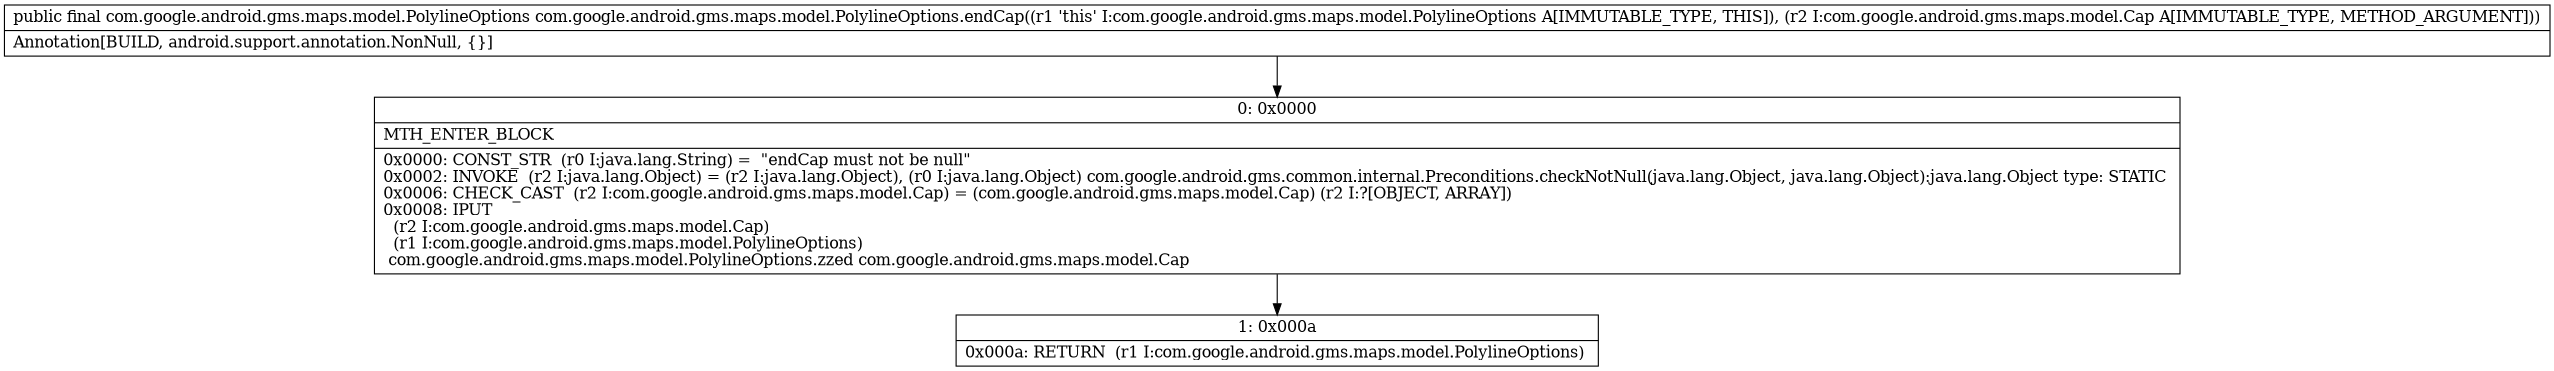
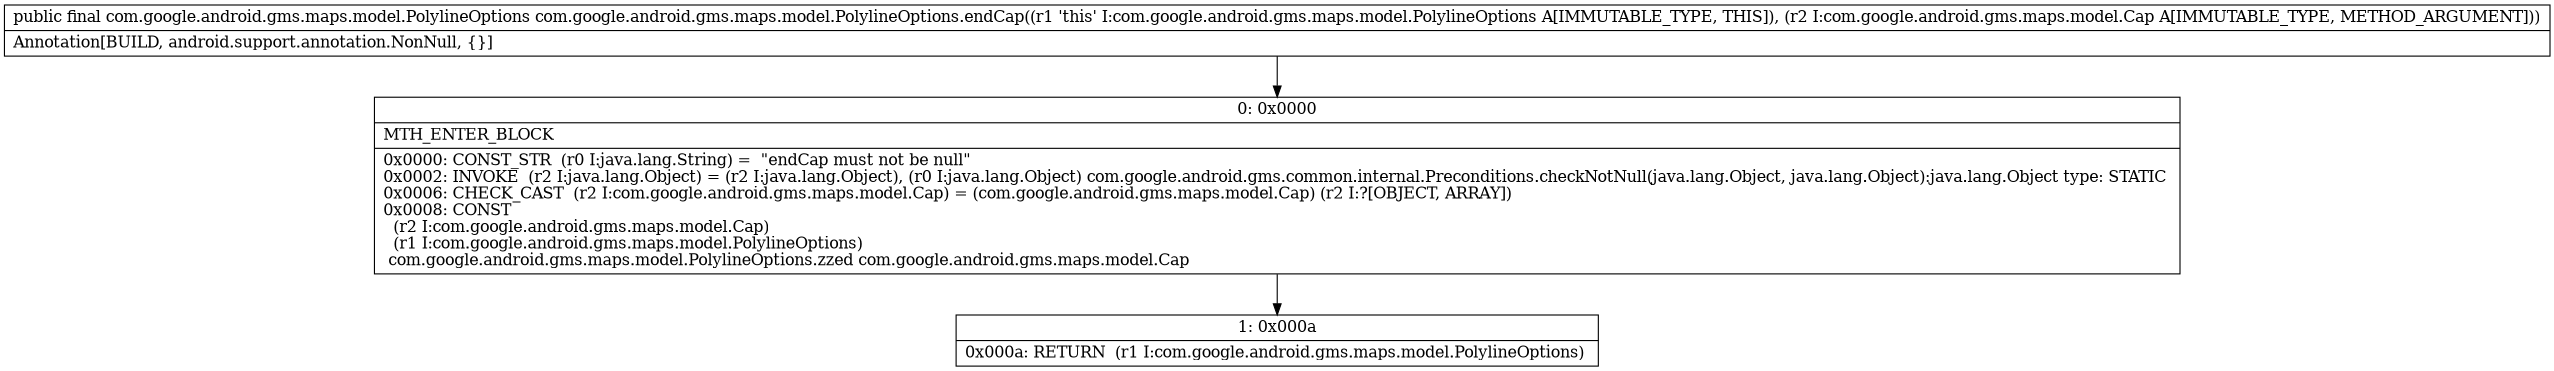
(443, 211) -> (452, 211)
